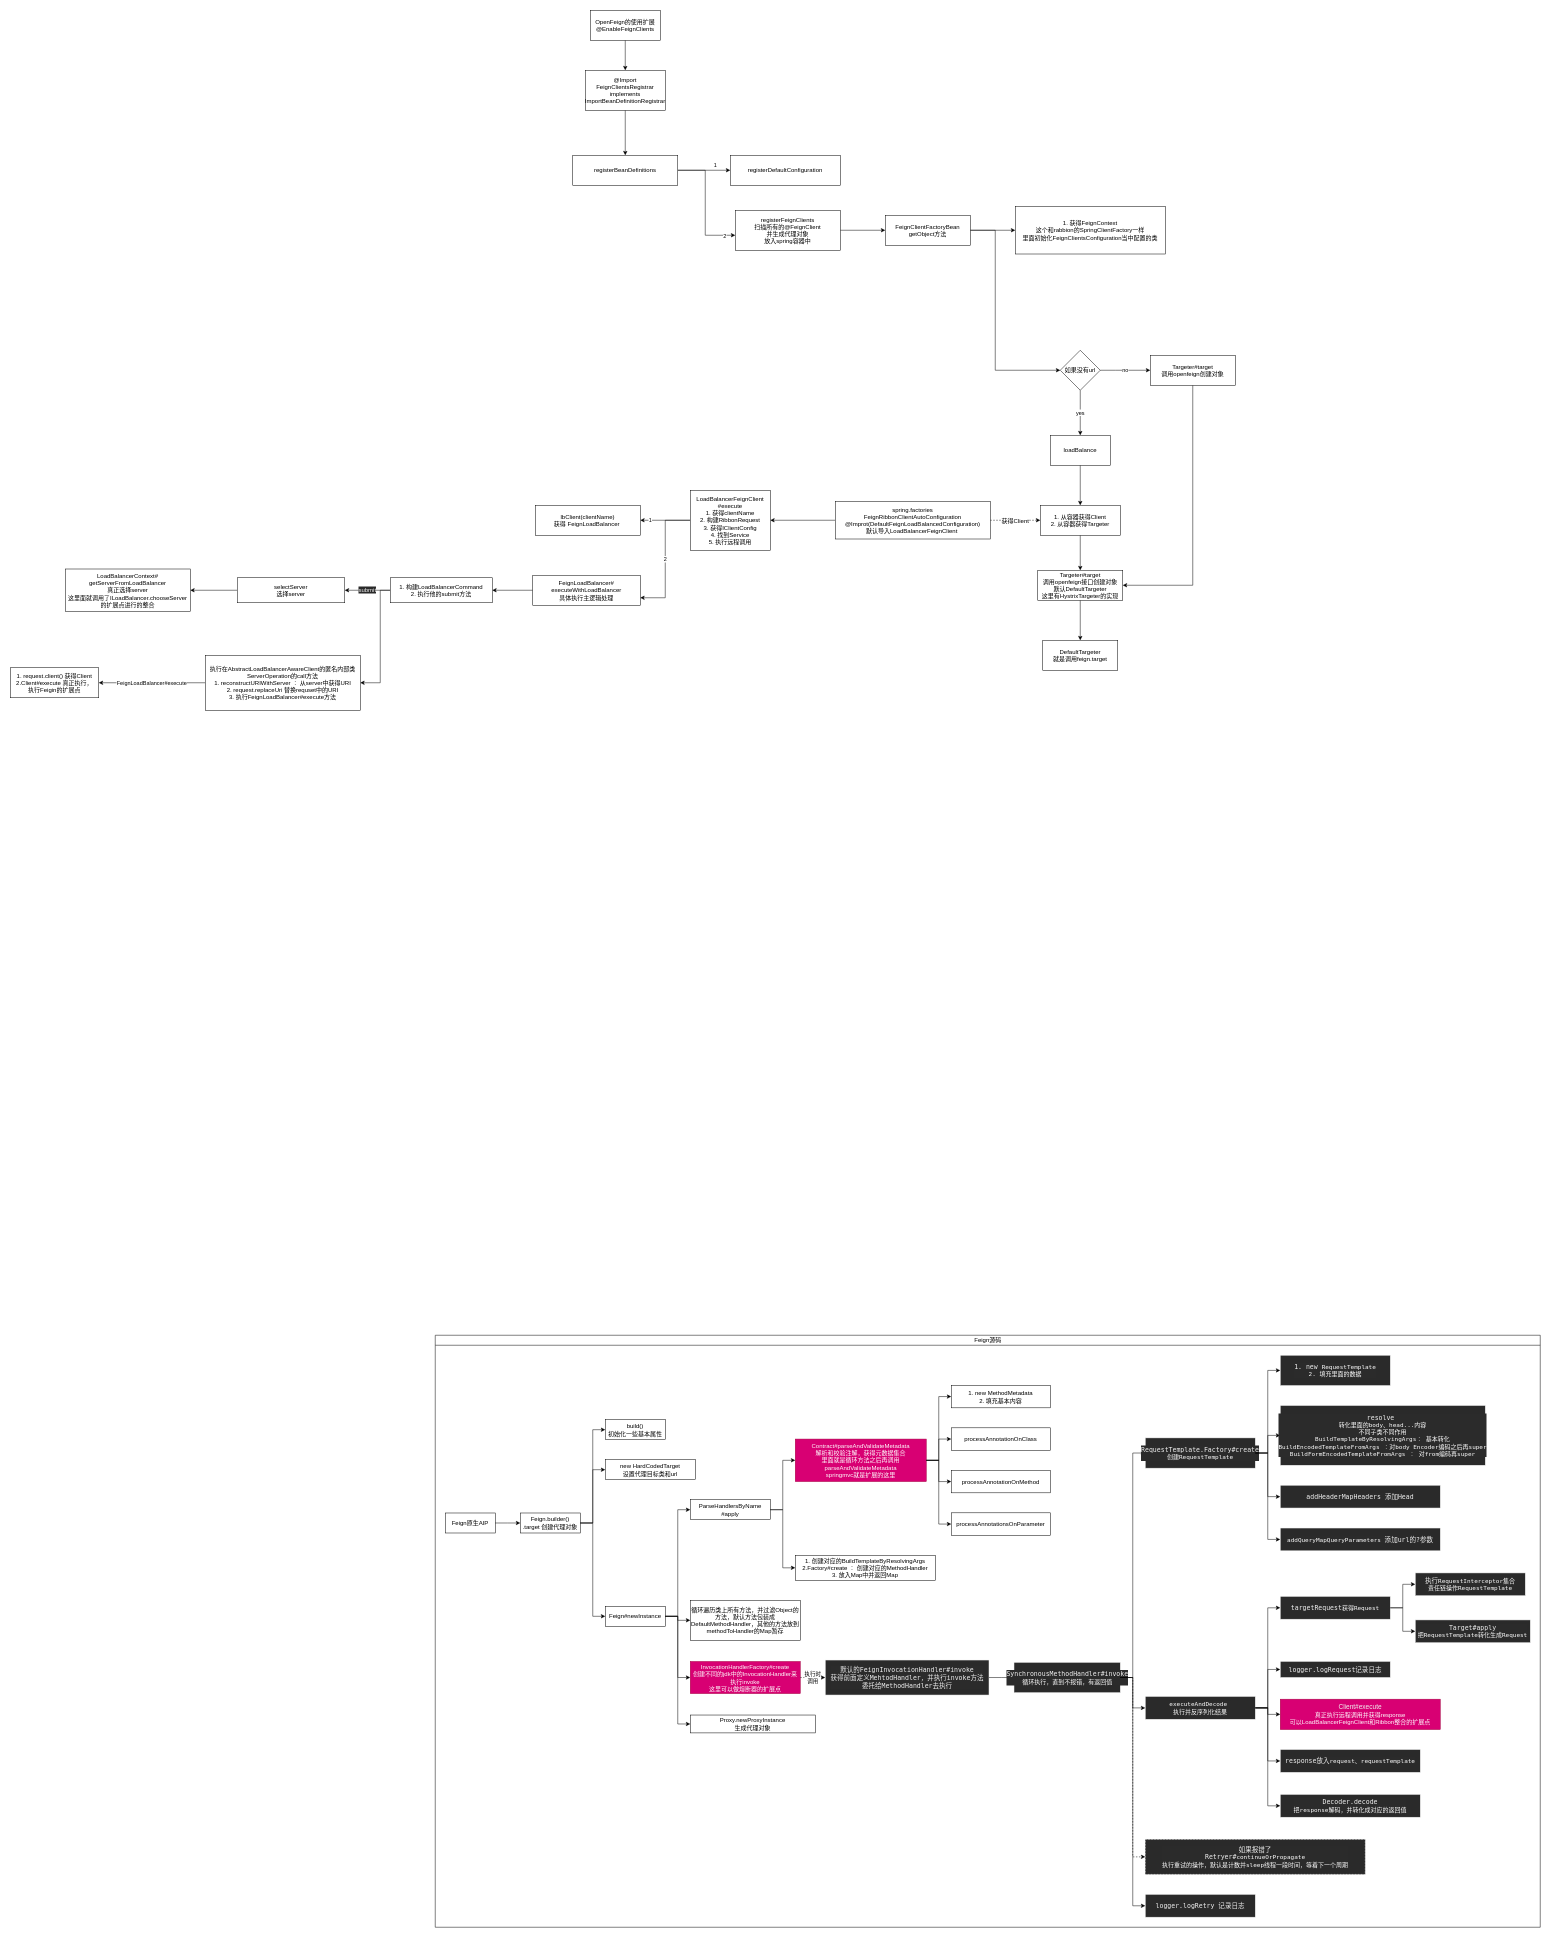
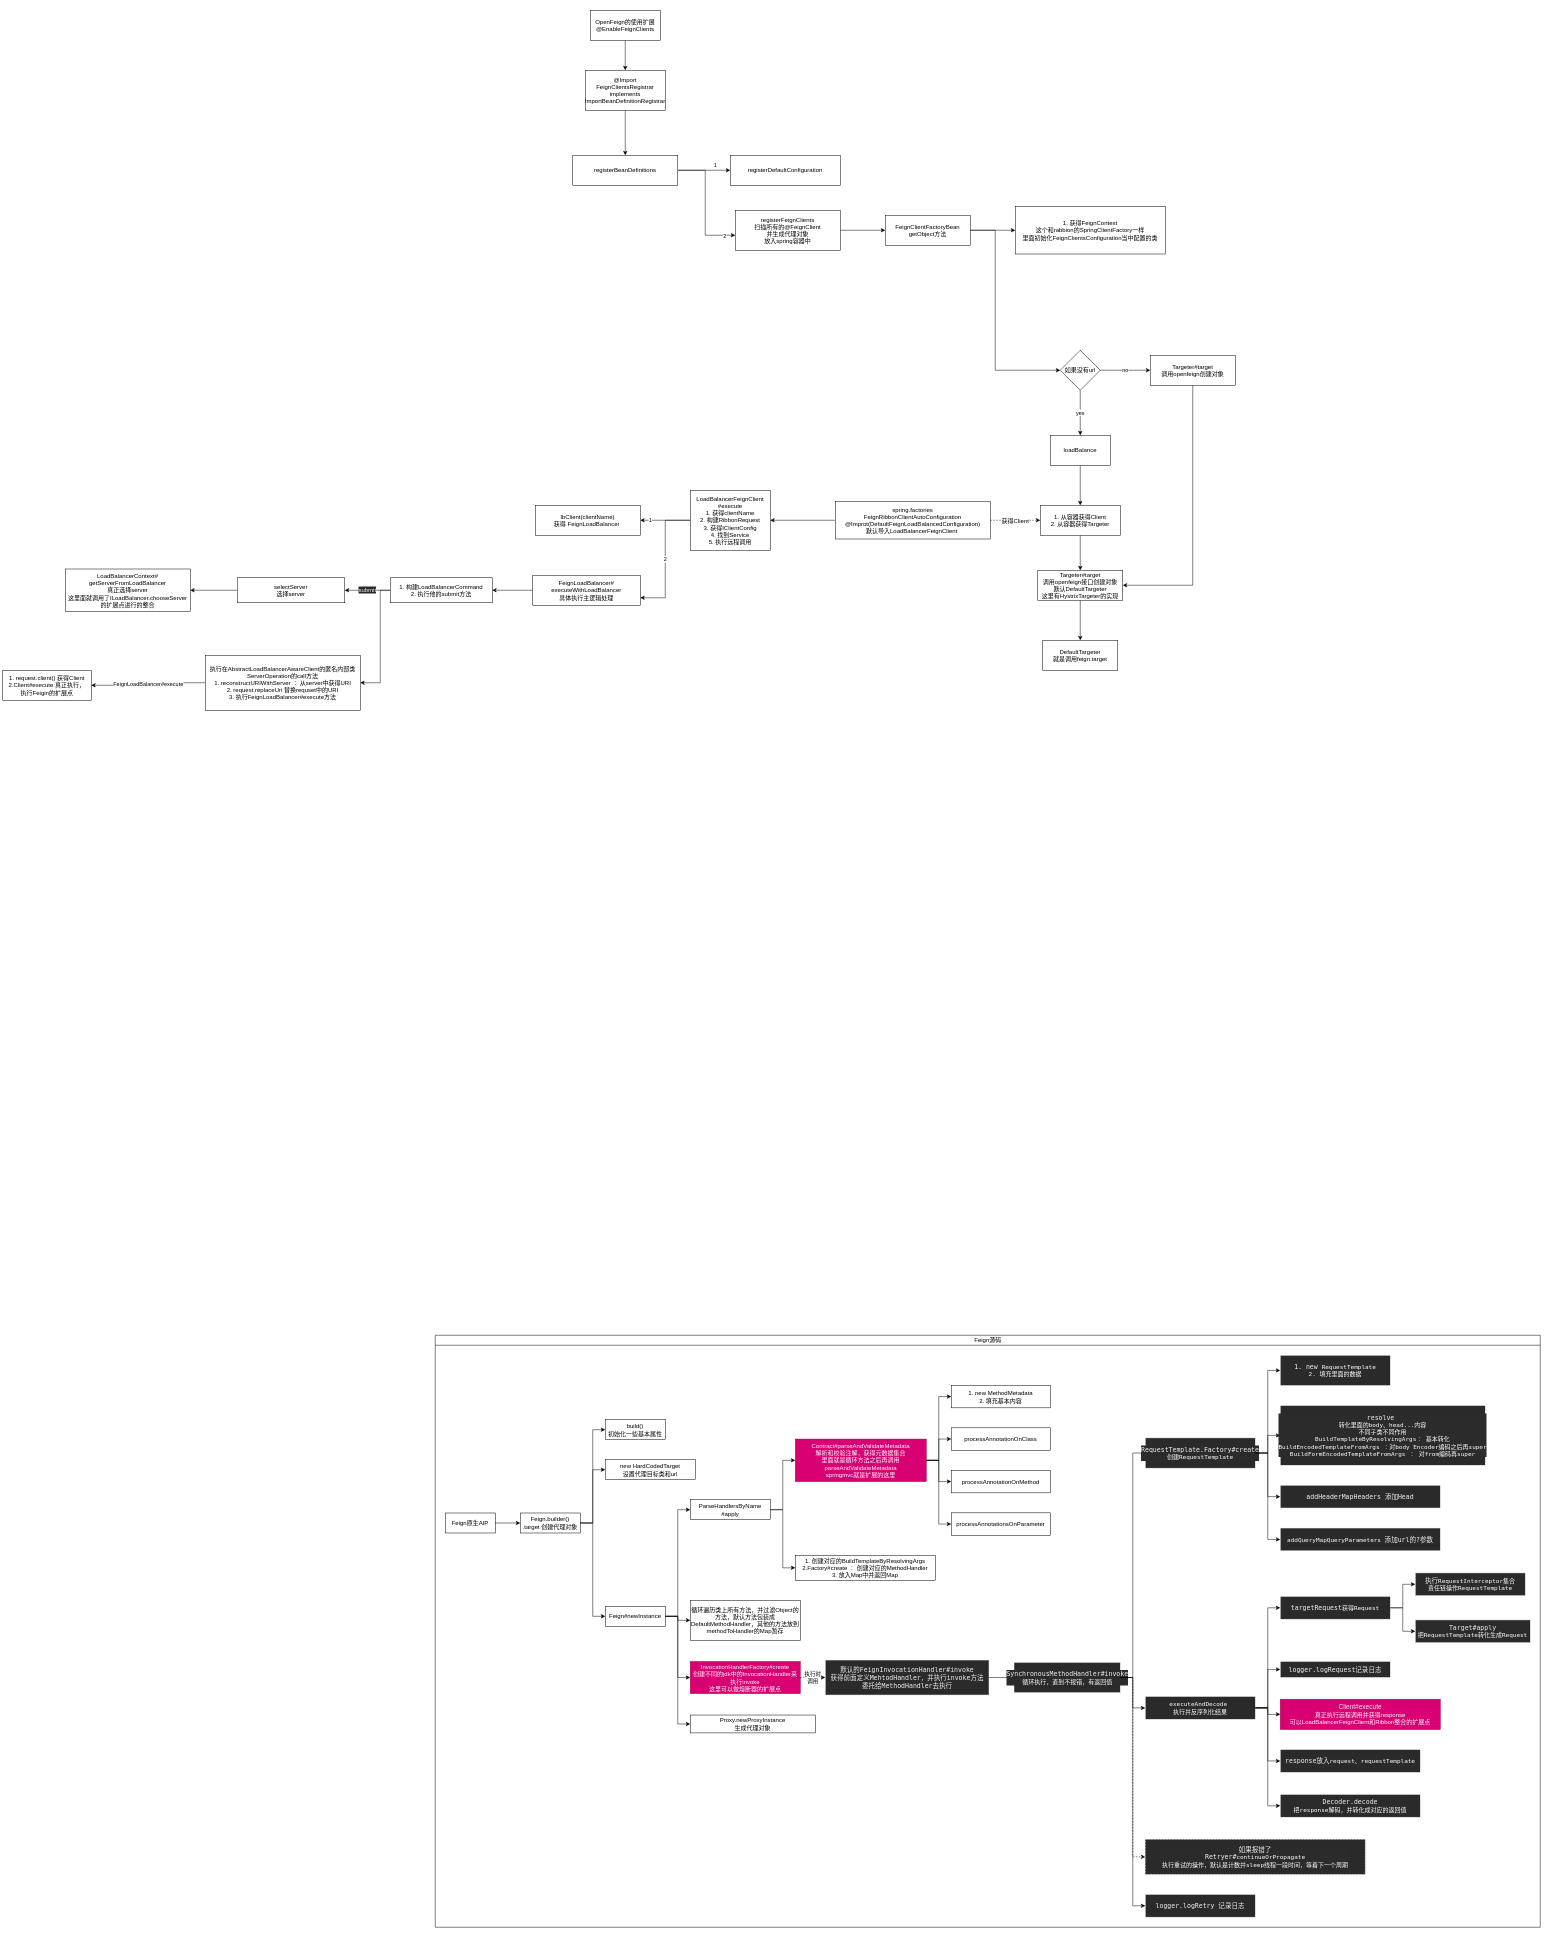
(55, 683) -> (47, 685)
